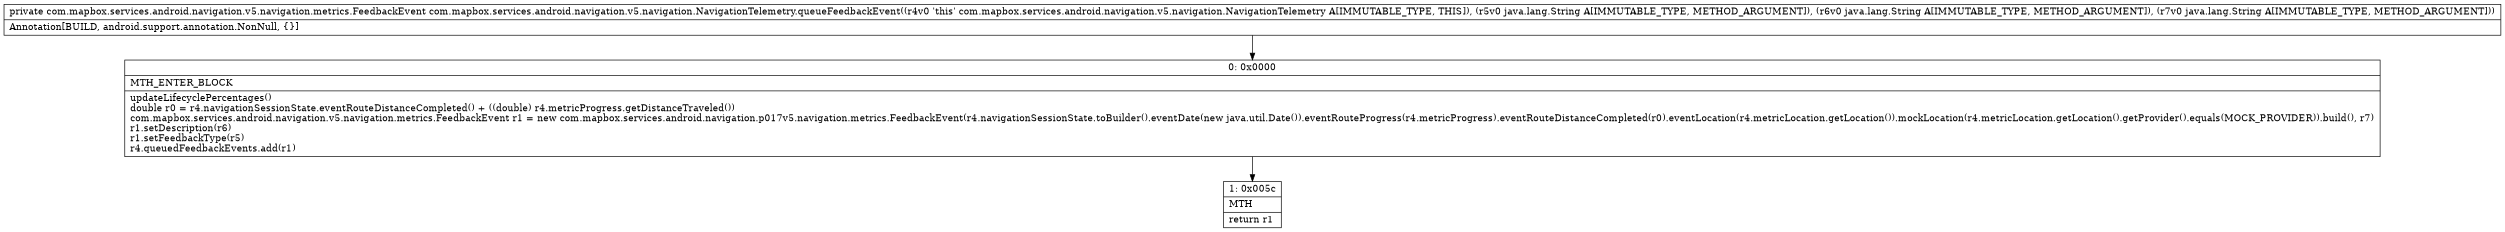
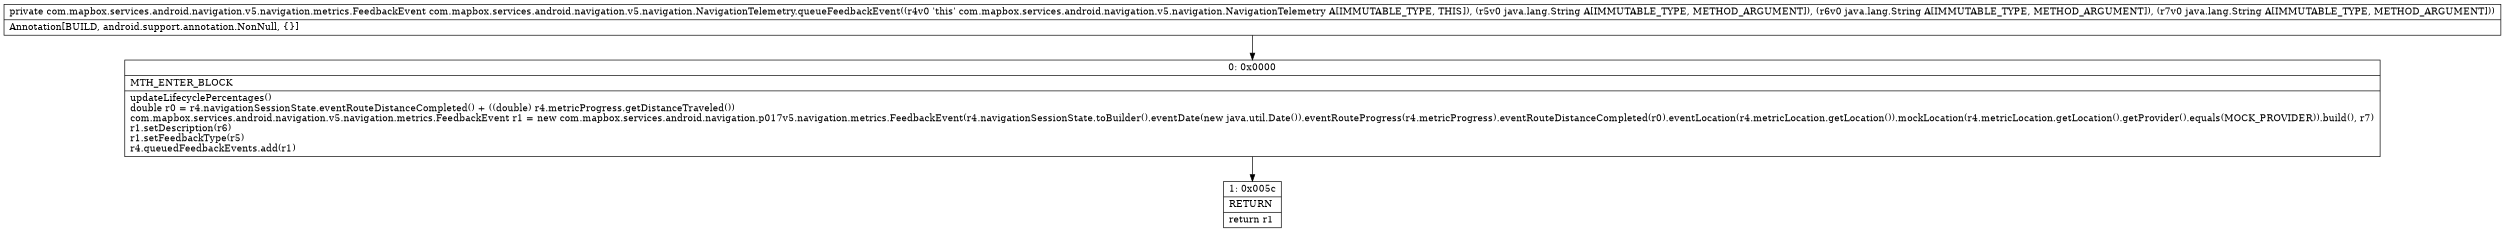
(1241, 204) -> (1251, 204)
